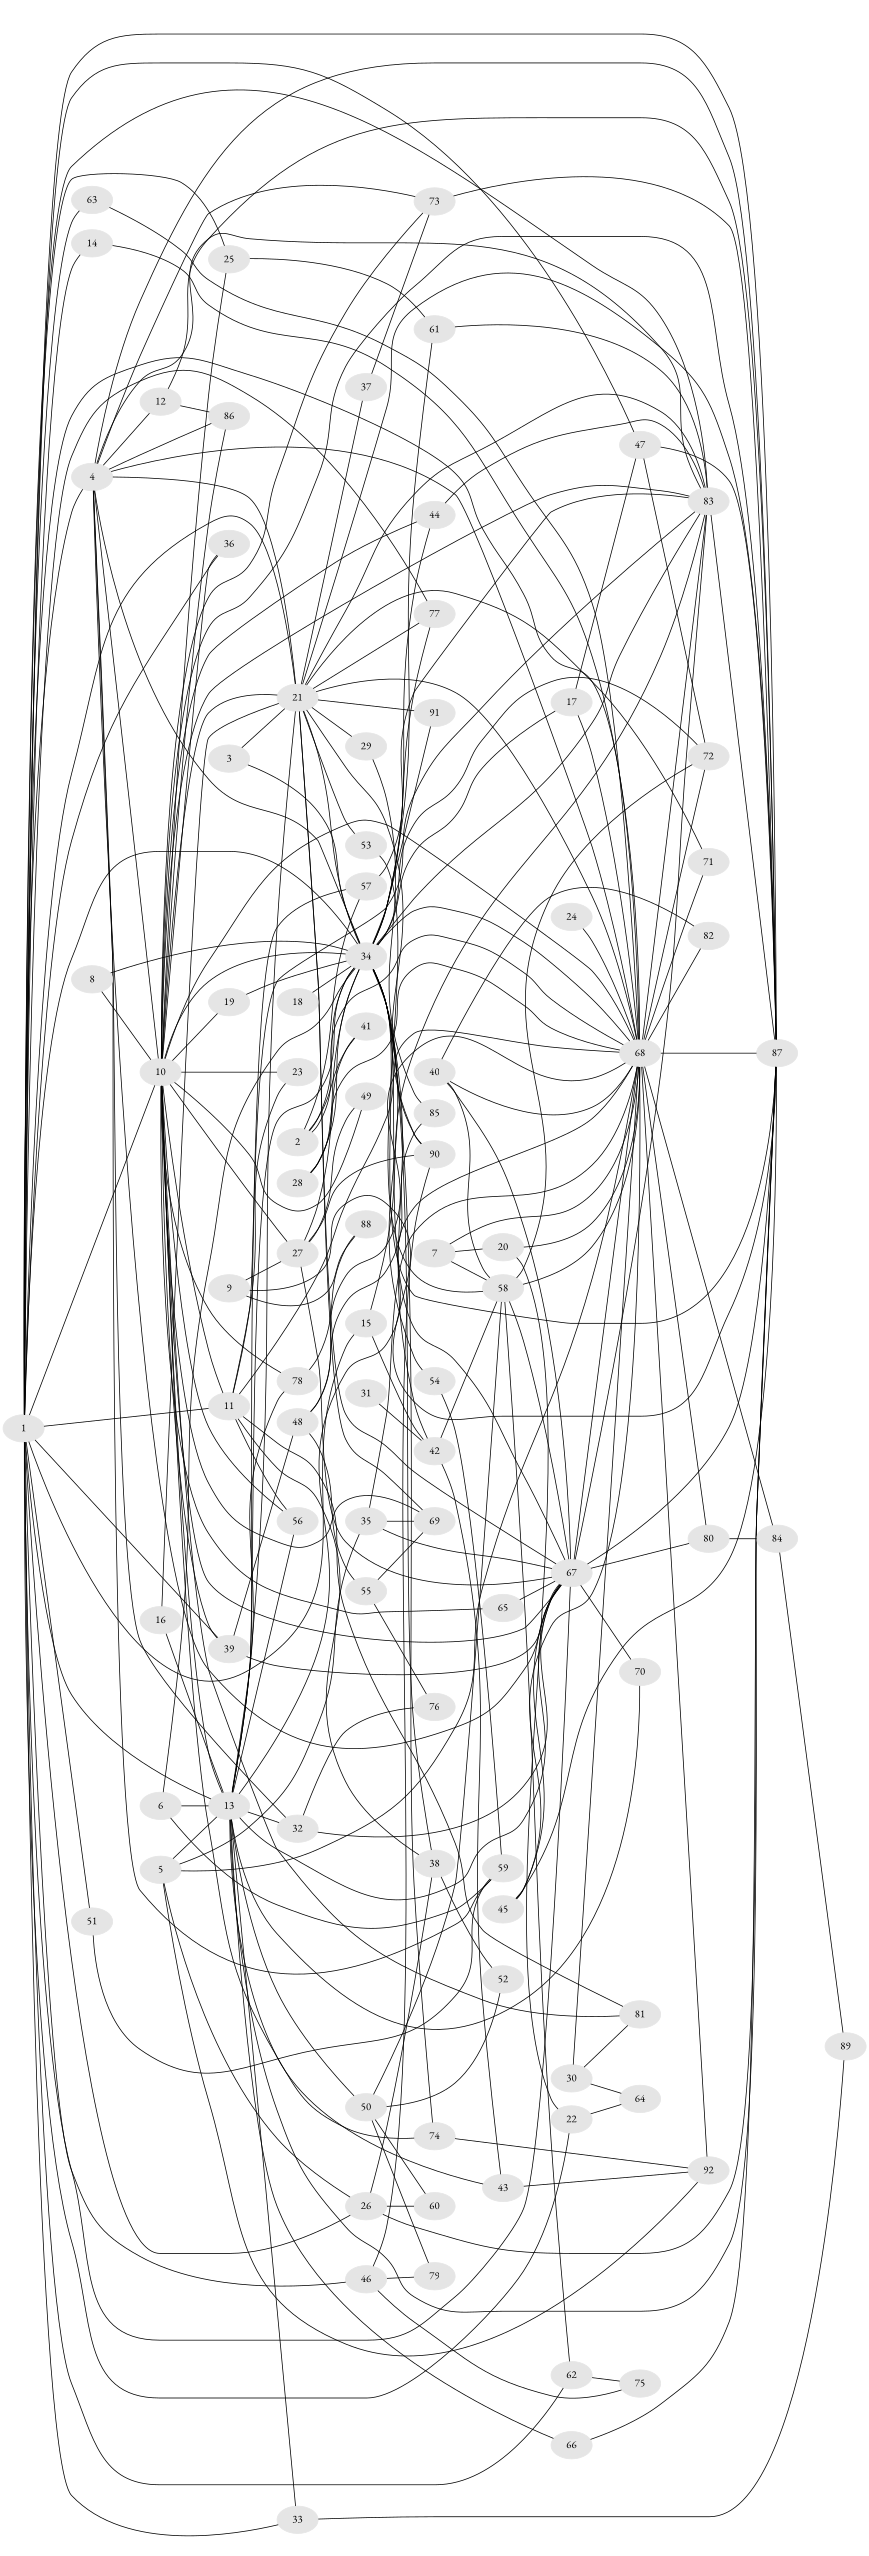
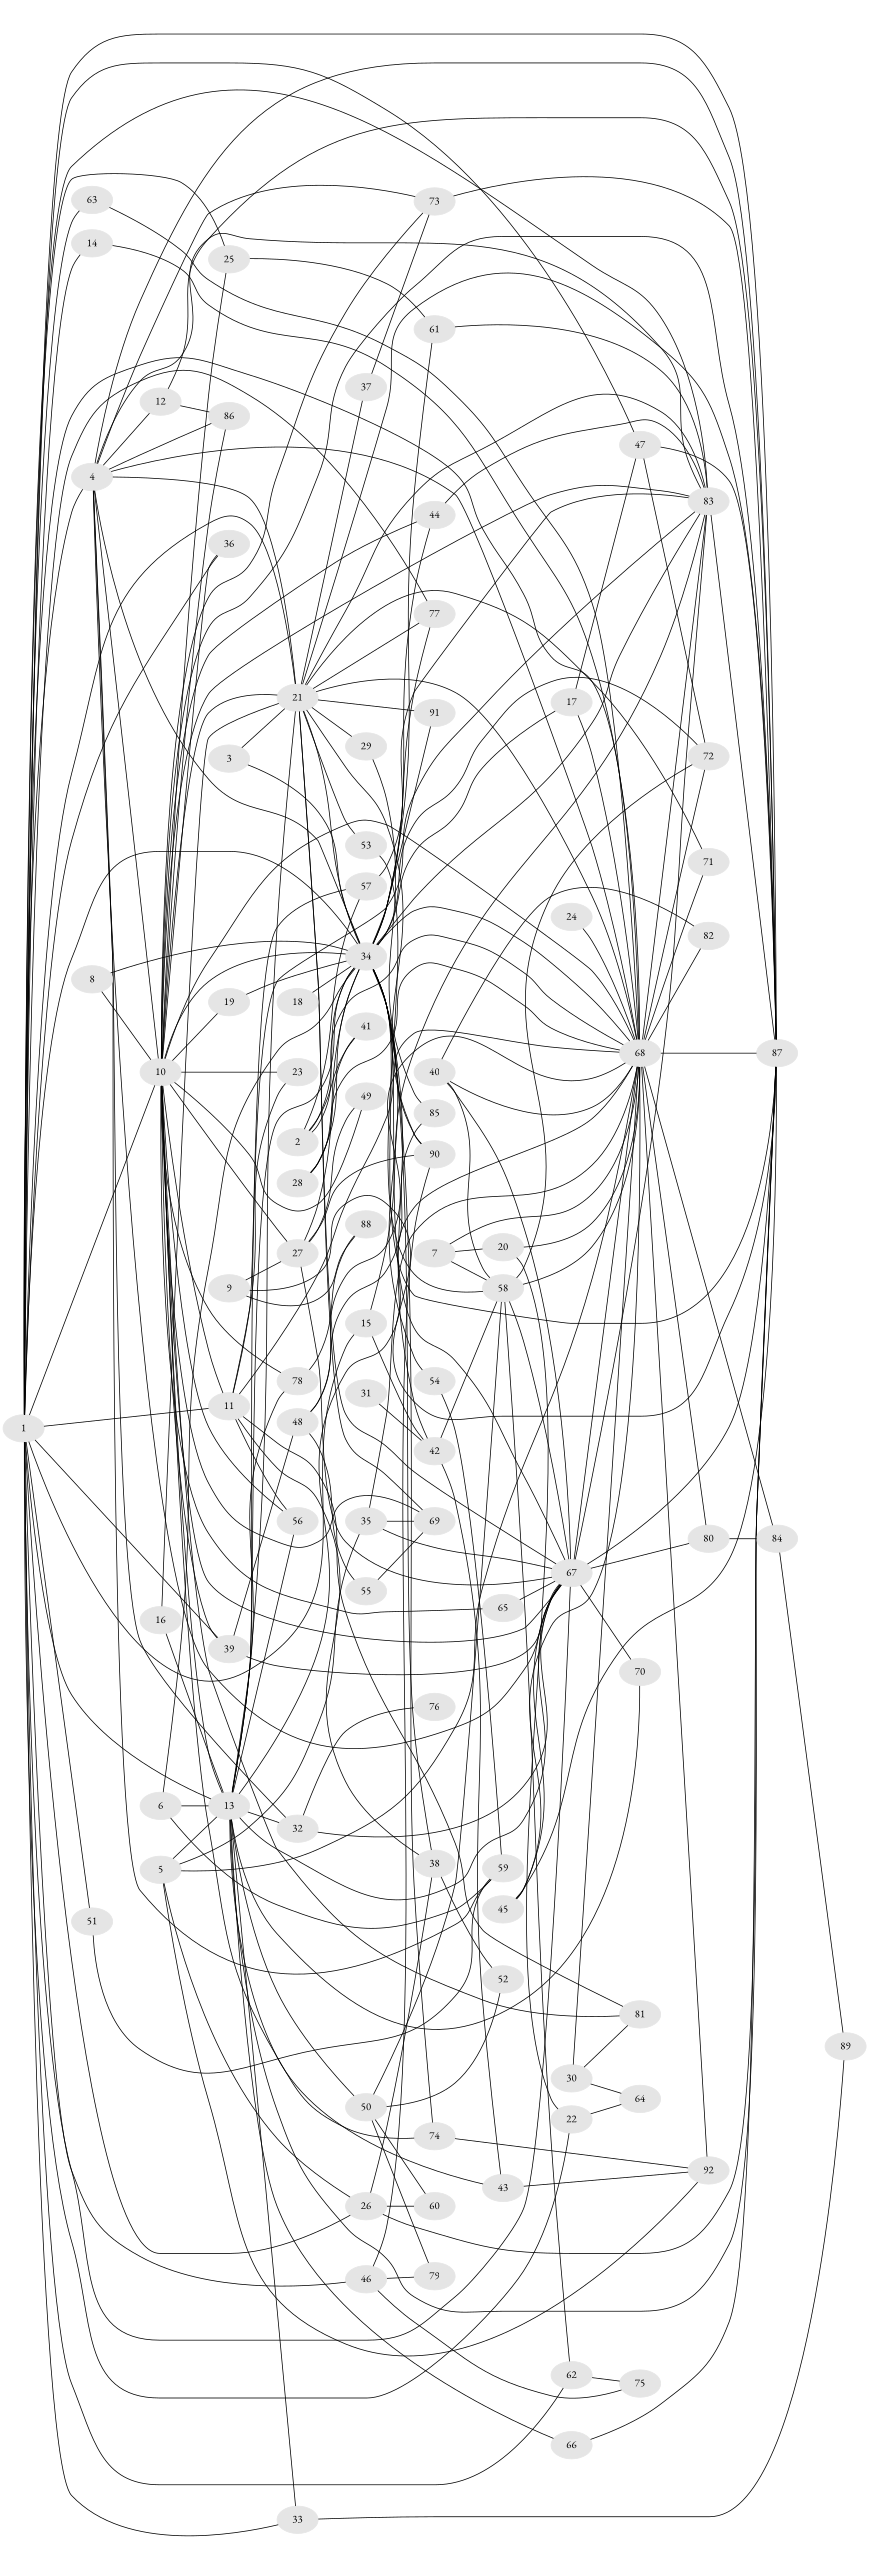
(399, 1647) -> none
